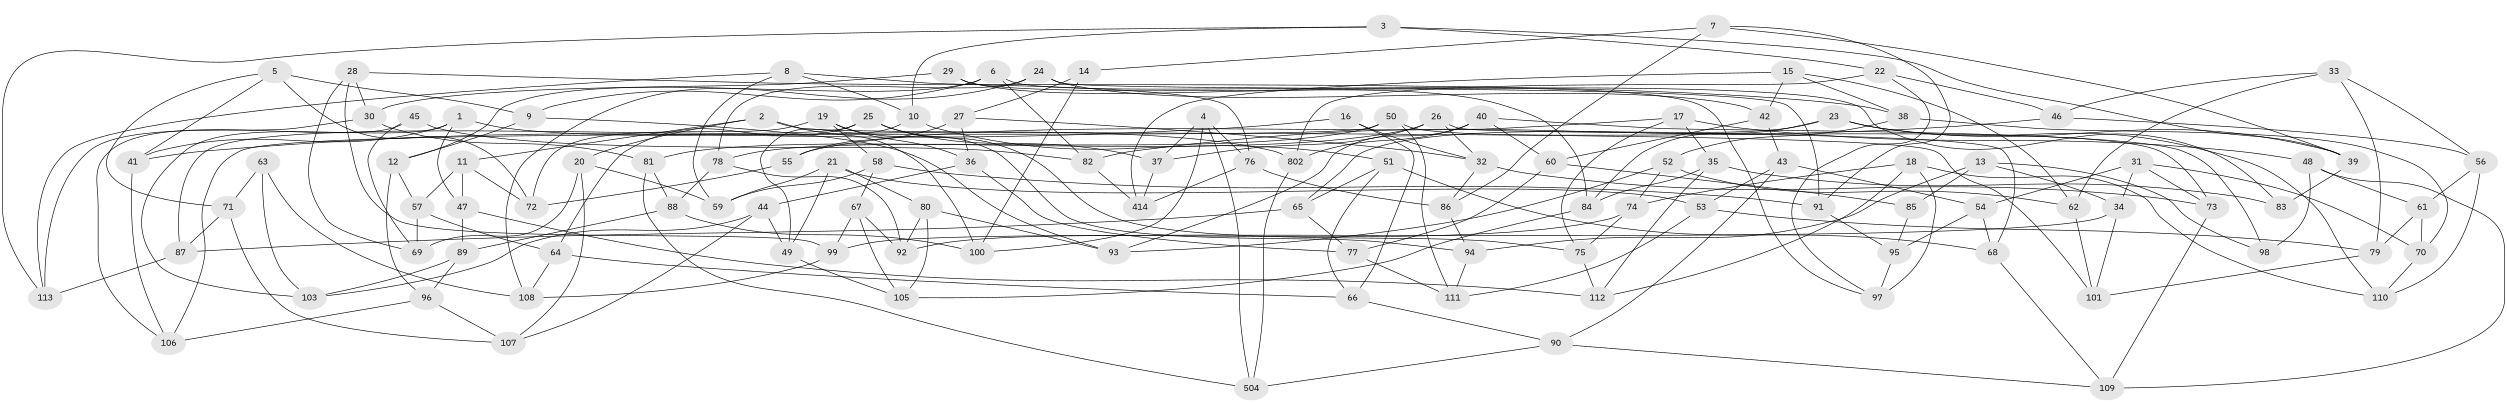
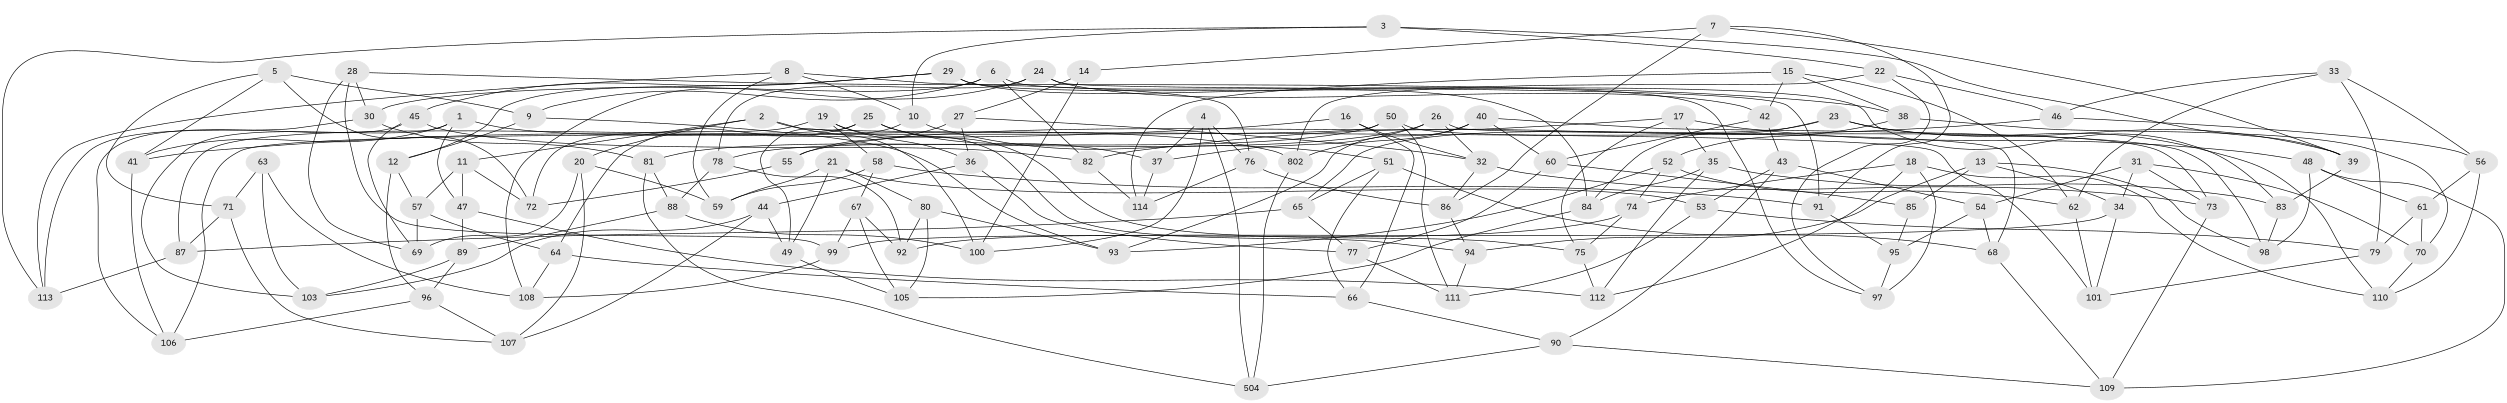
none -> (678, 85)
(1140, 208) -> (1140, 208)
none -> (2273, 230)
